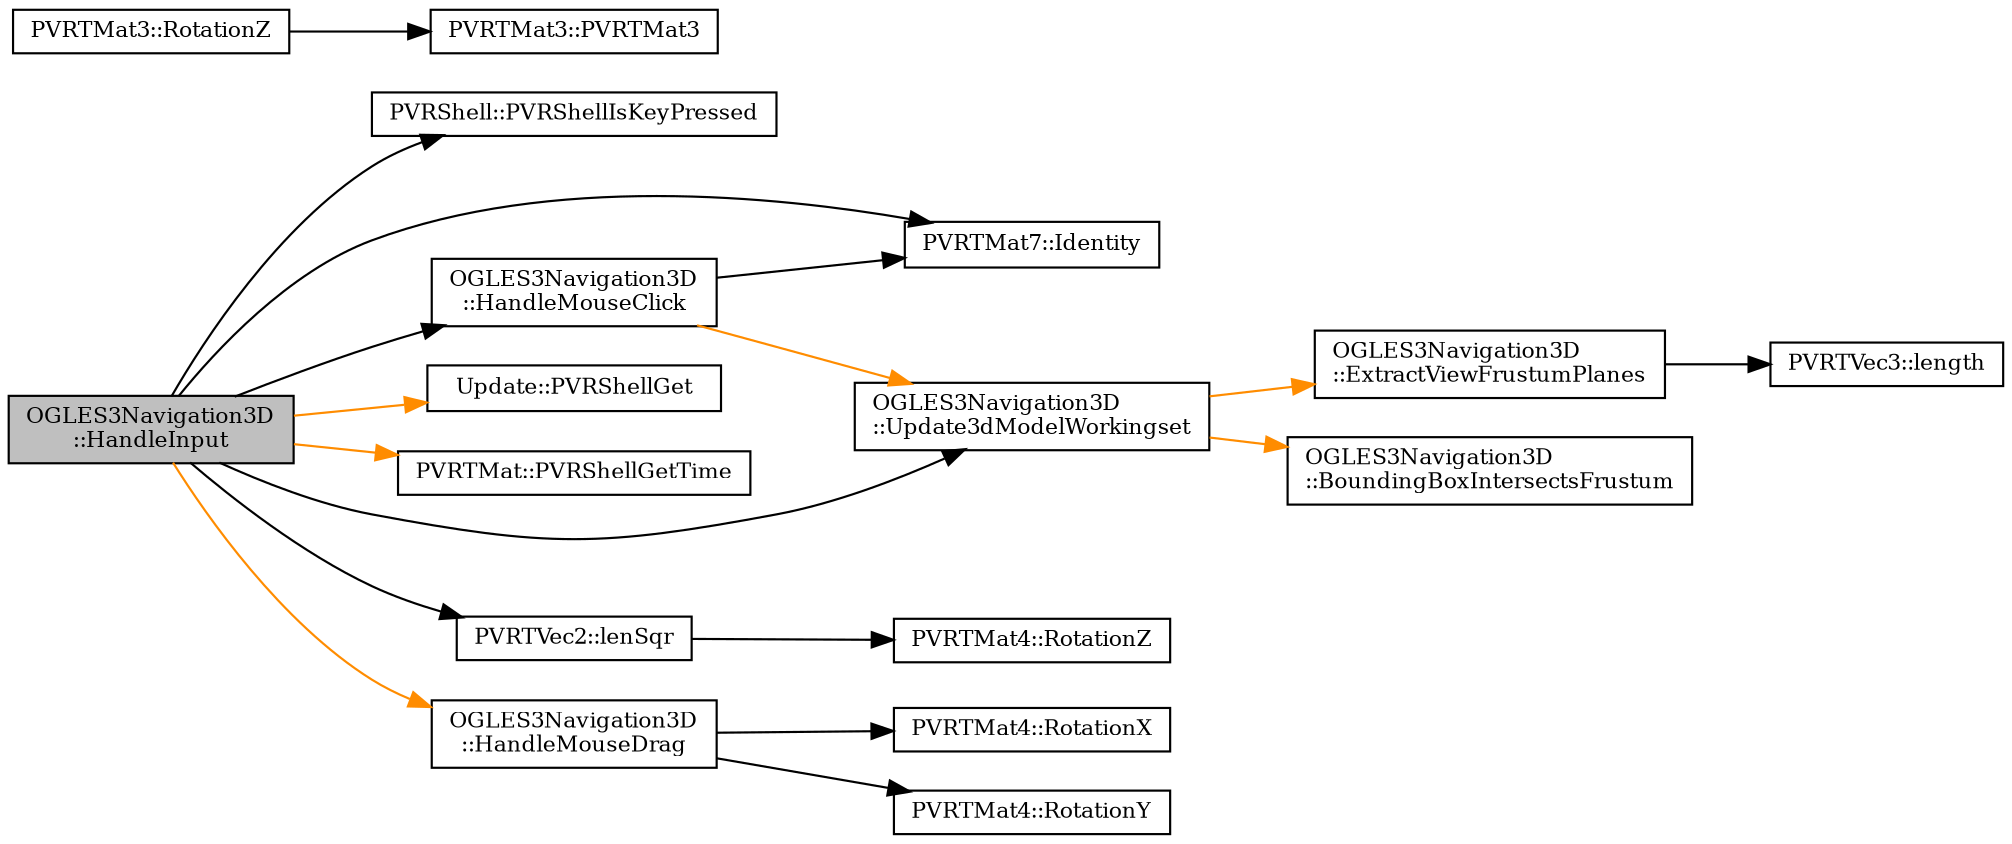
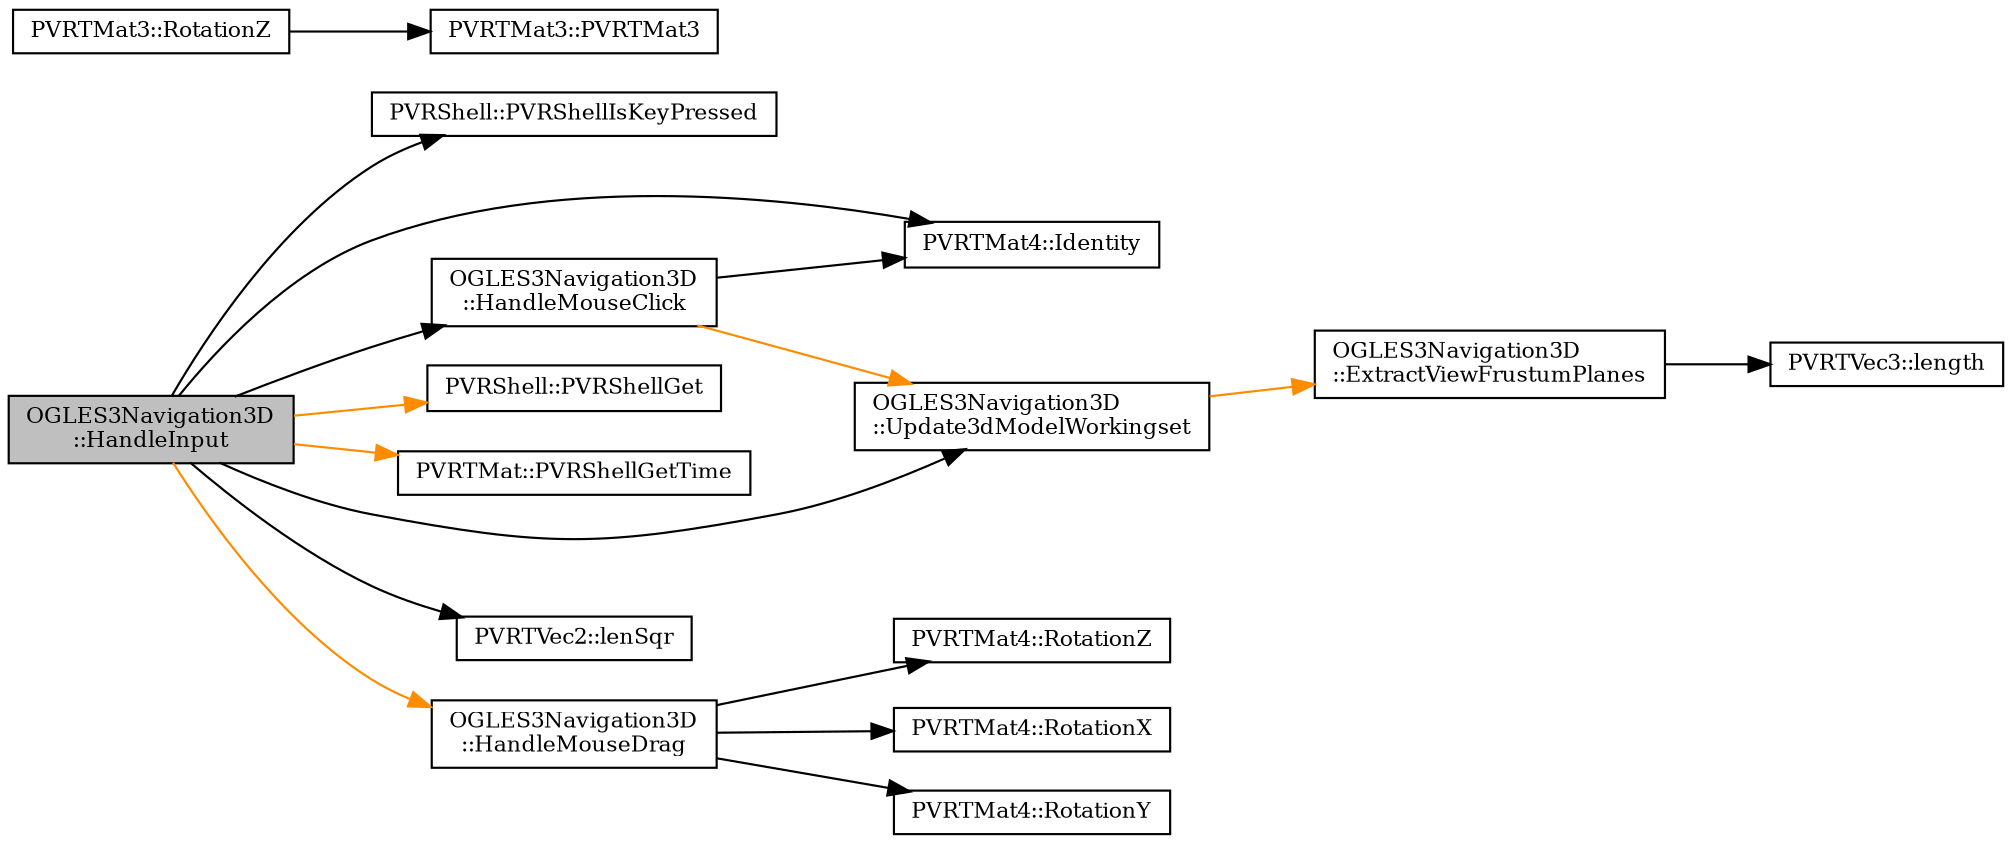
(1032, 245) -> (1032, 245)
(574, 388) -> (574, 388)
(1490, 471) -> none
(782, 639) -> (812, 685)
